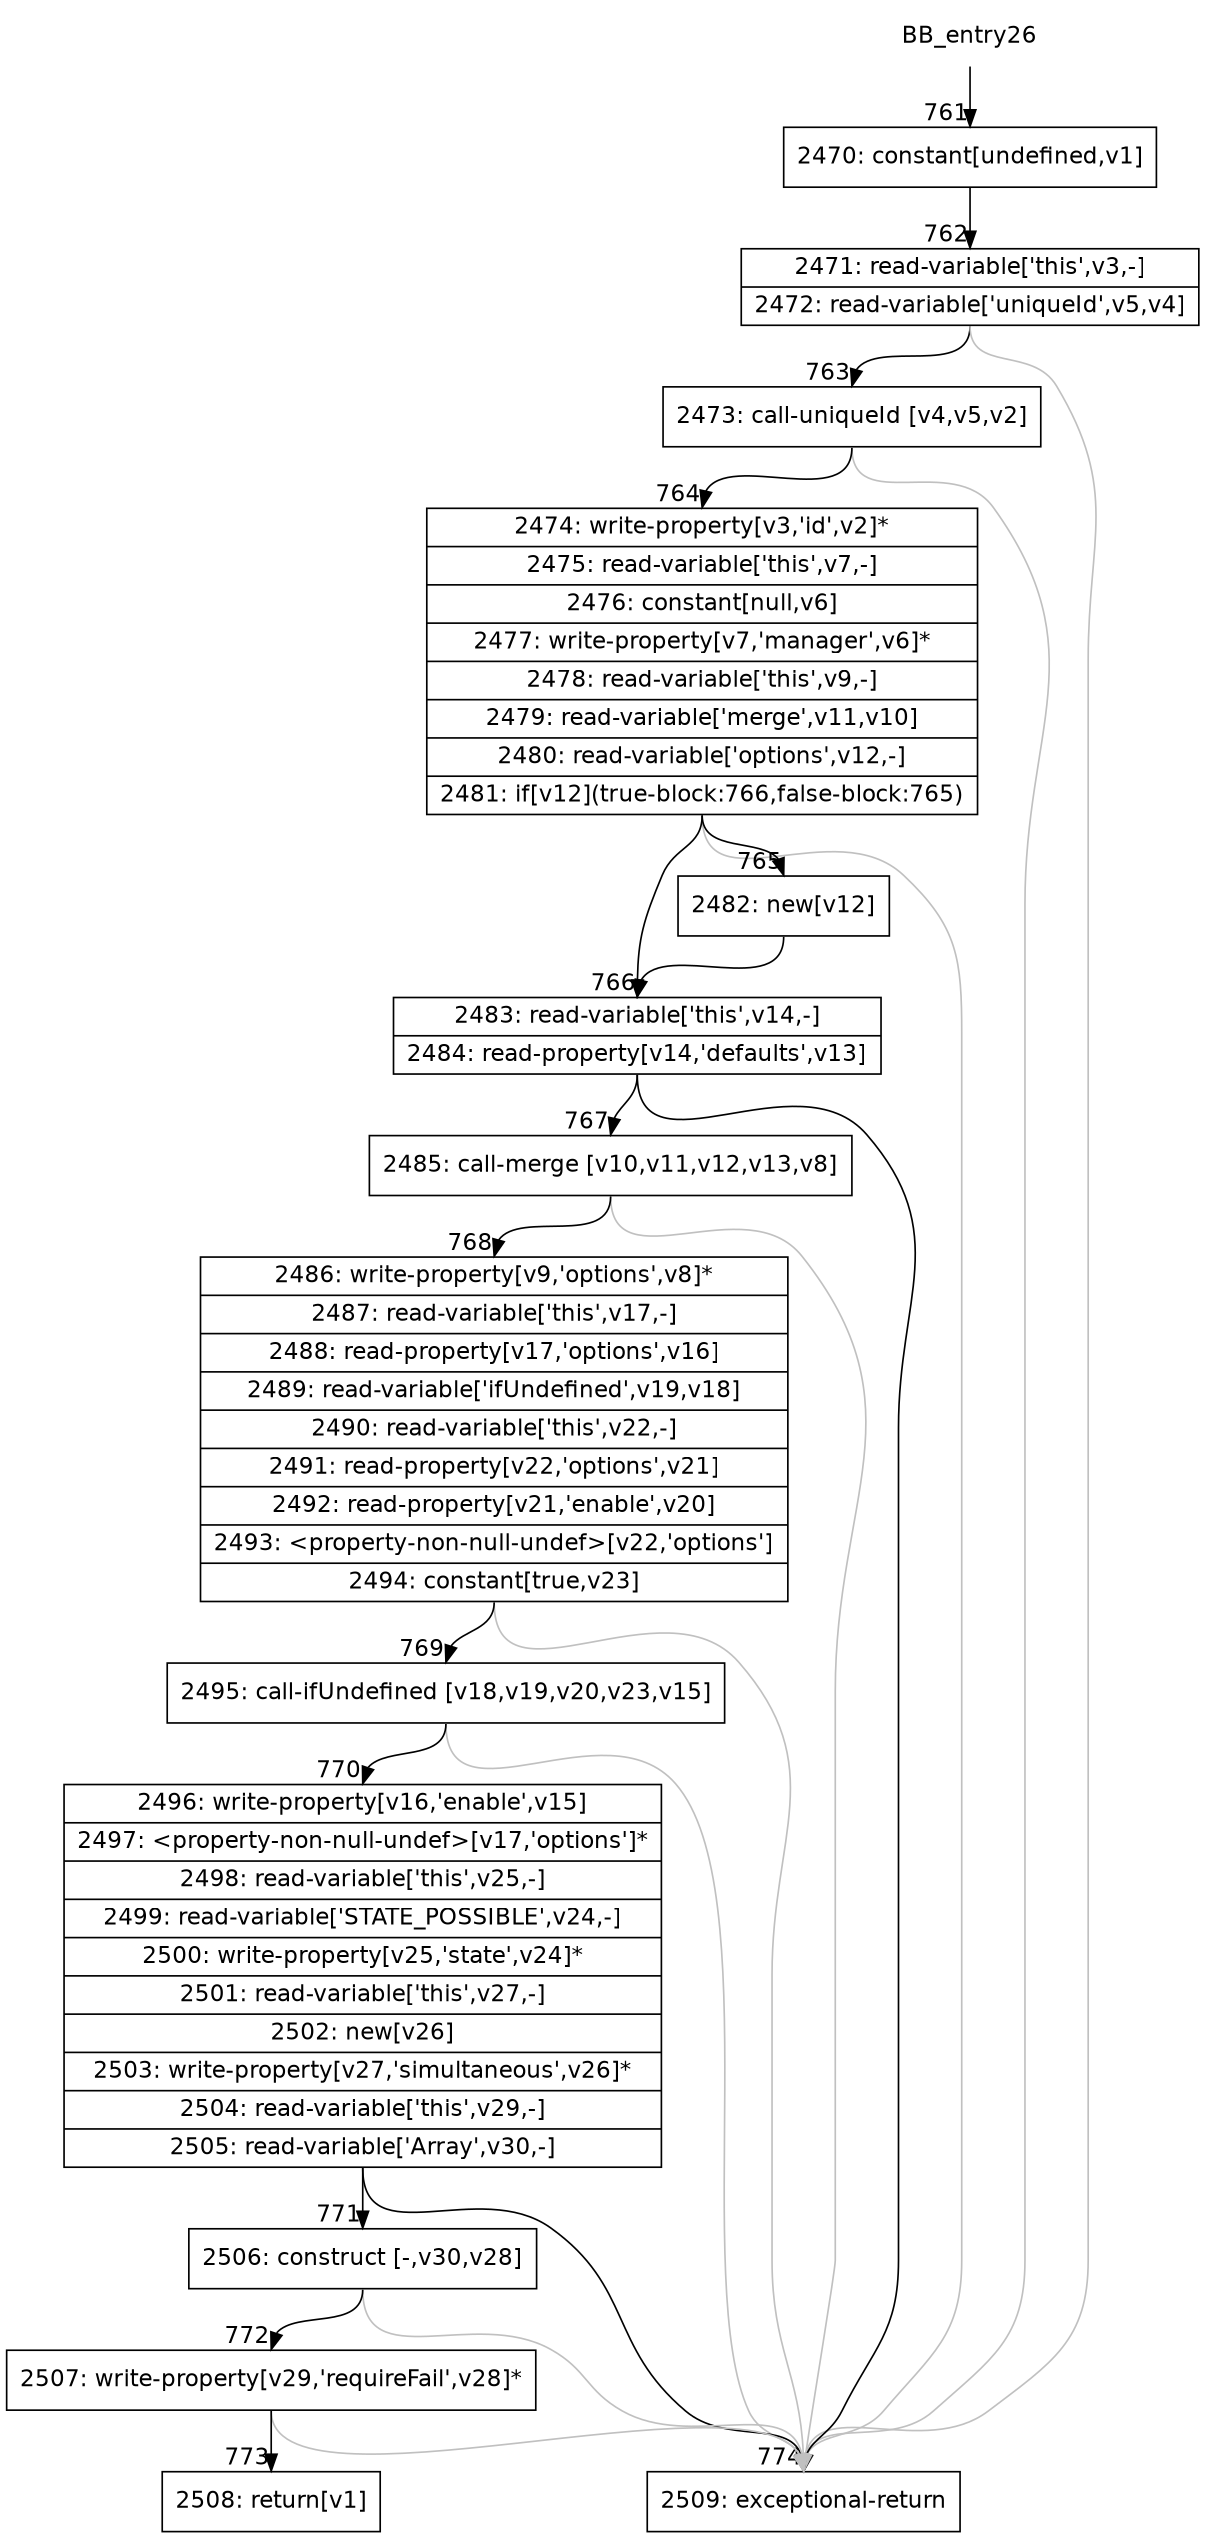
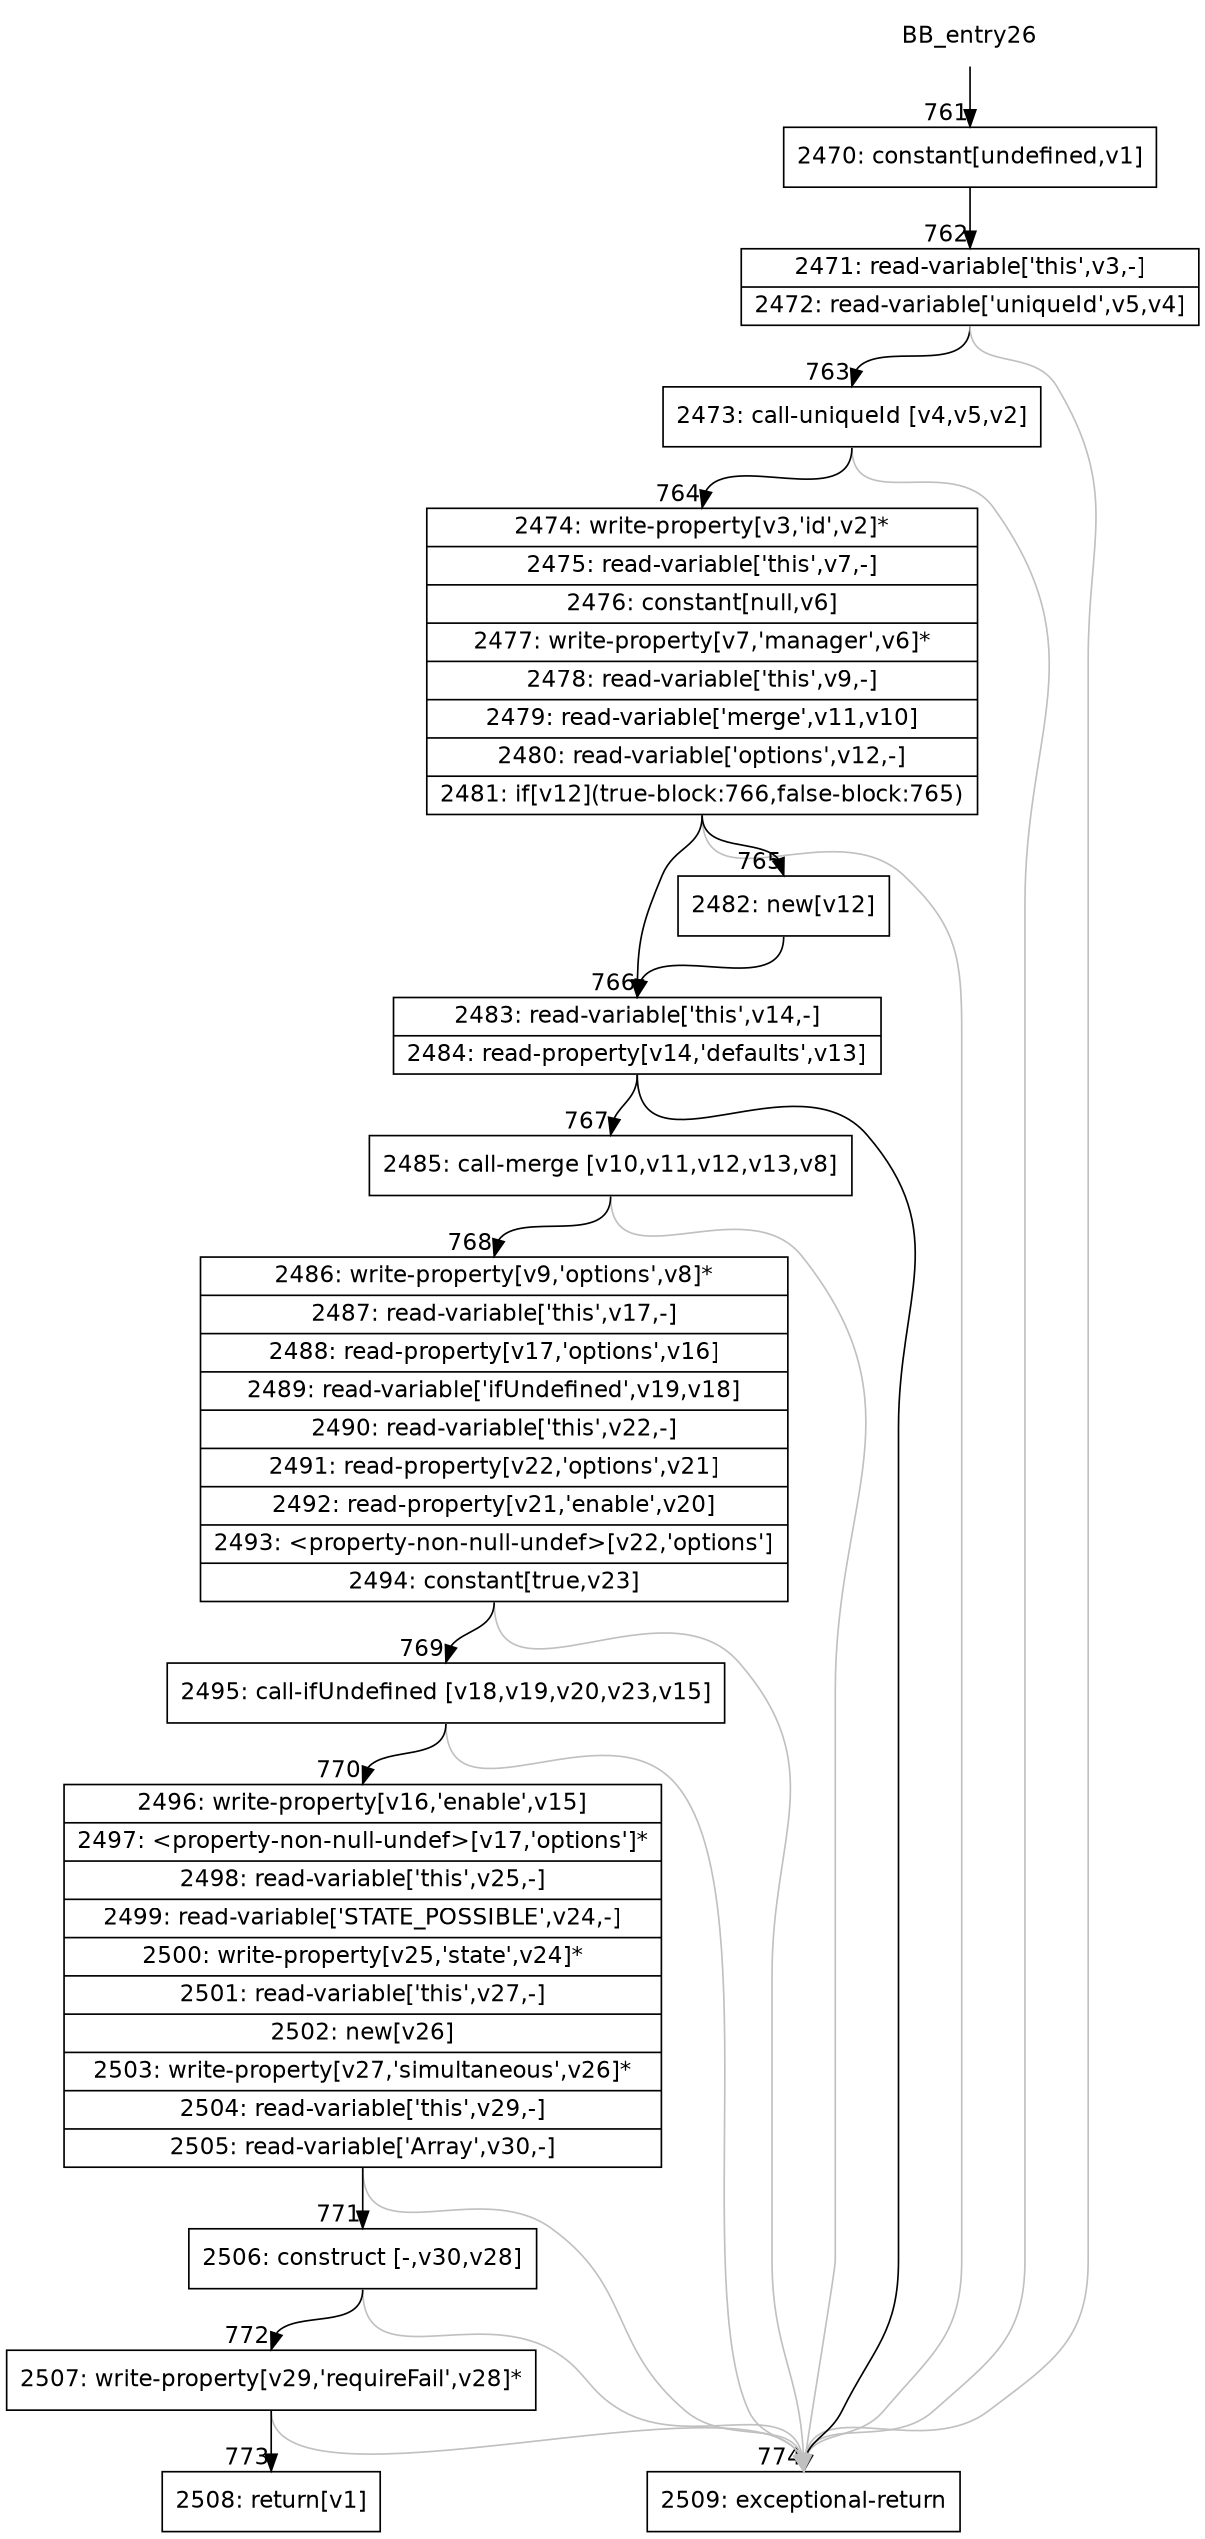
(599, 2278) -> (599, 2278)
